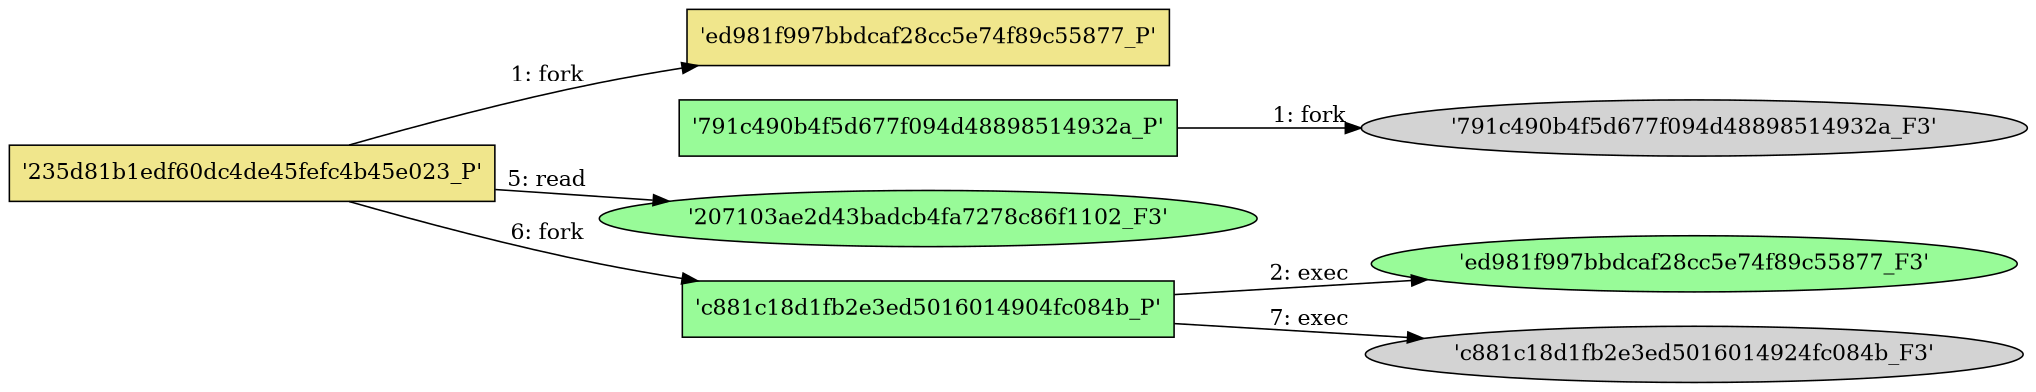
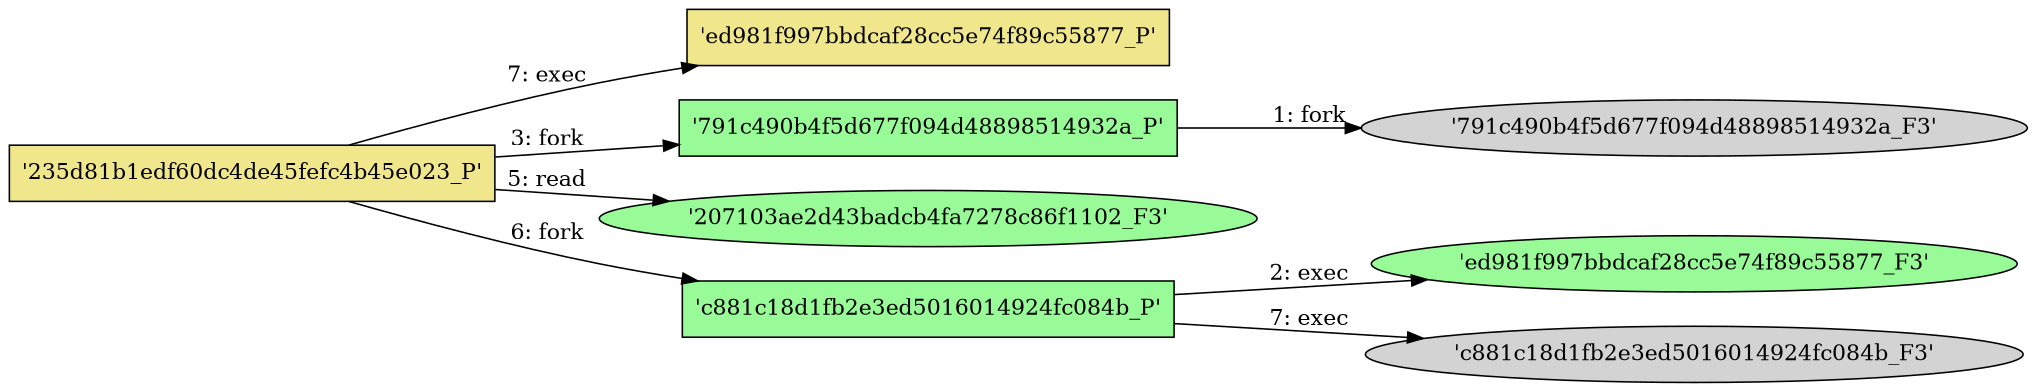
(547, 76) -> (547, 76)
none -> (579, 151)
(928, 309) -> (928, 309)
